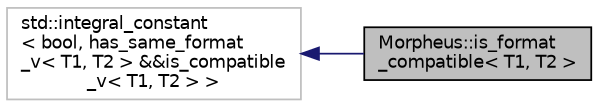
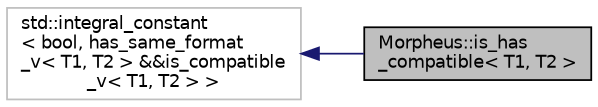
(478, 54) -> (478, 54)
